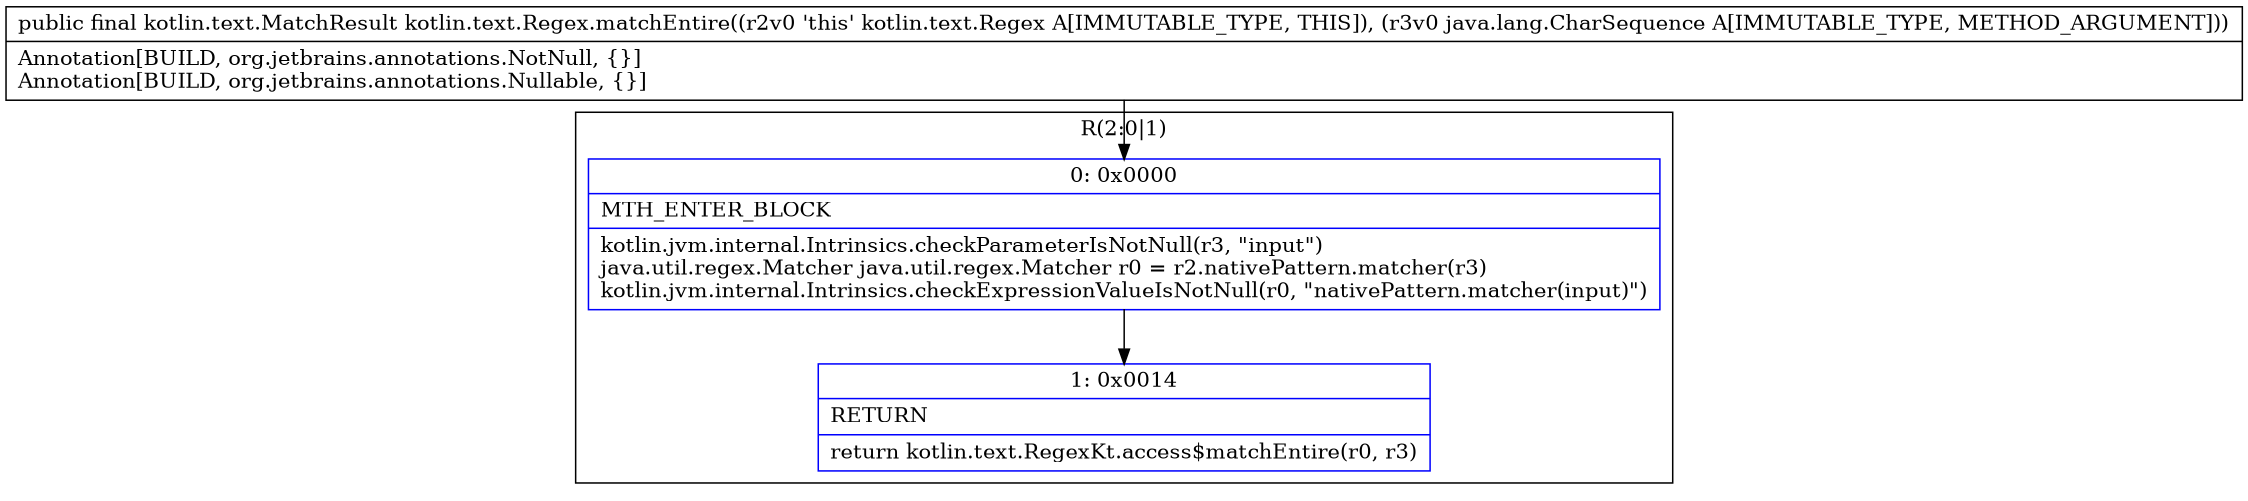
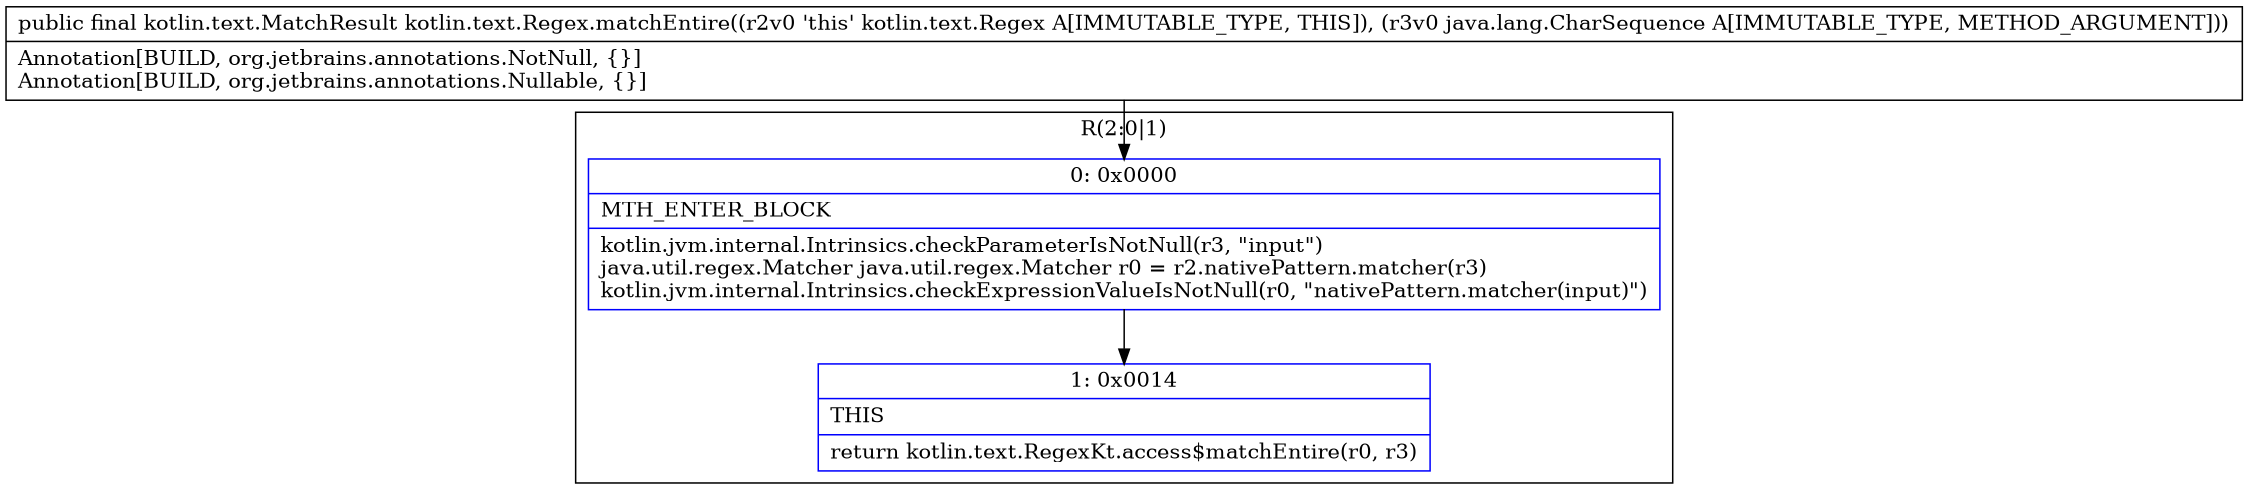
(879, 416) -> (858, 416)
